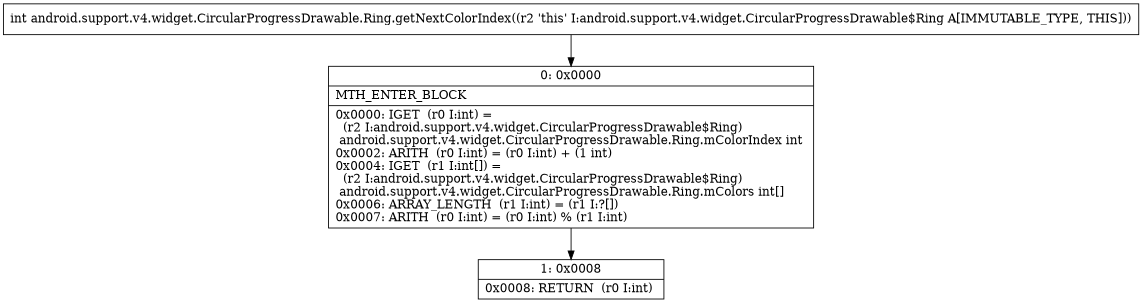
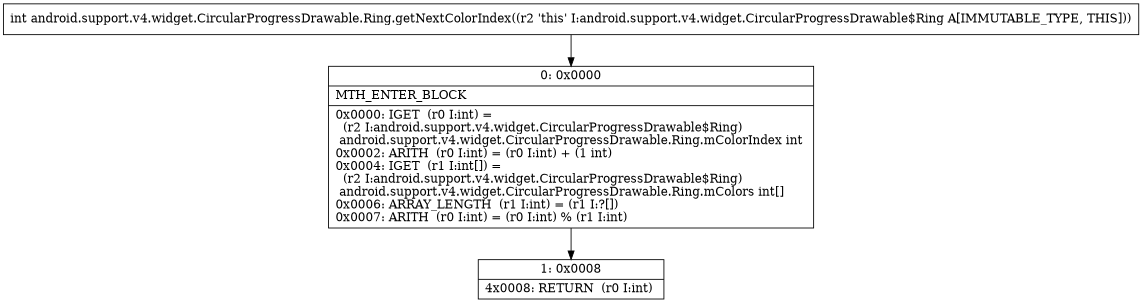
(571, 289) -> (571, 289)
